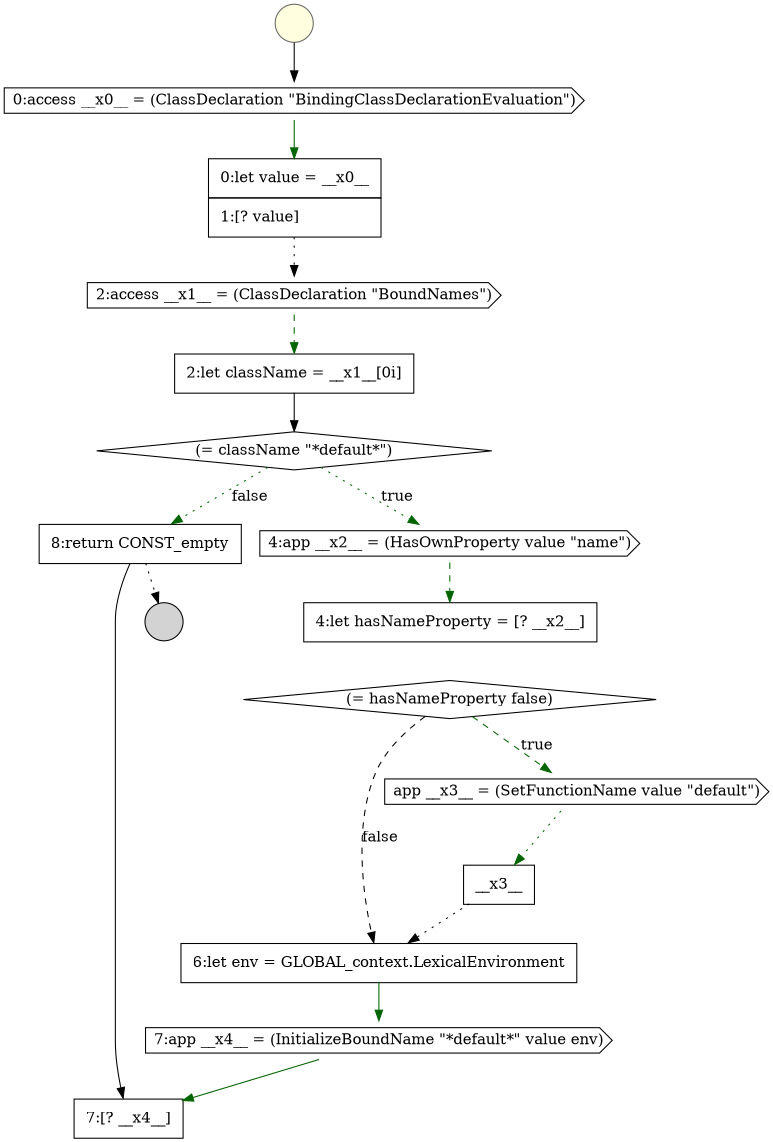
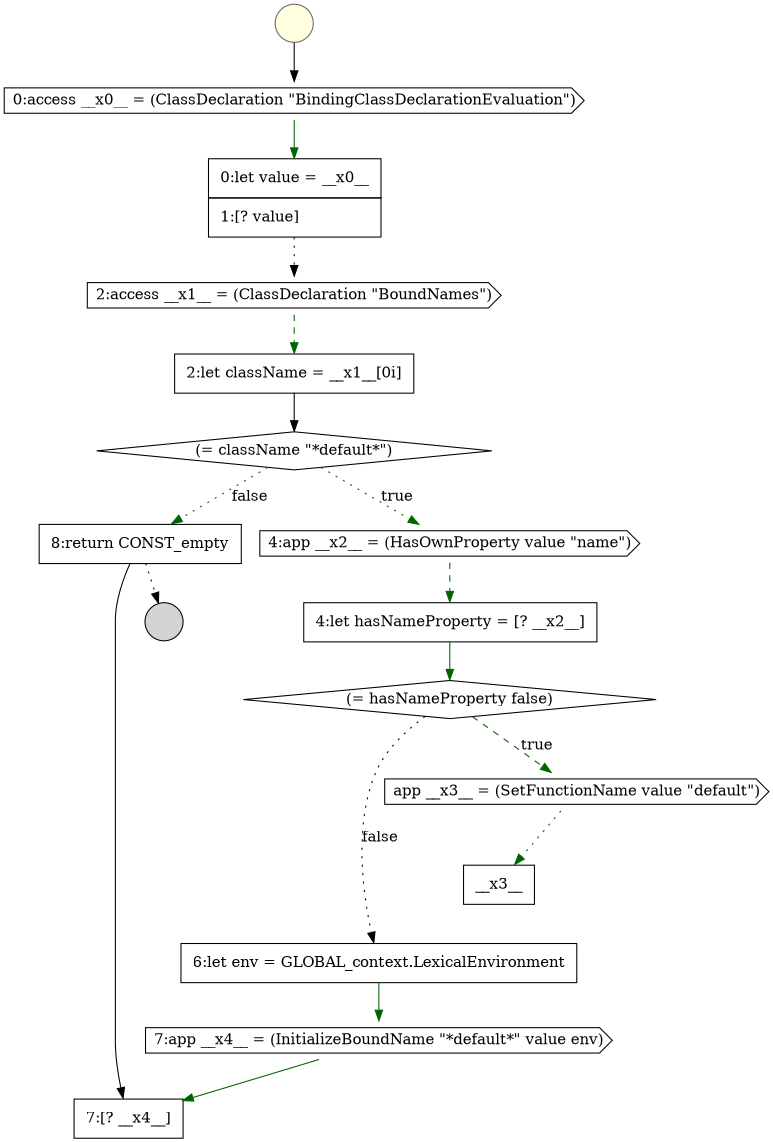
none -> (450, 655)
(364, 814) -> (364, 814)
(443, 920) -> none
